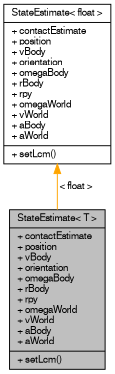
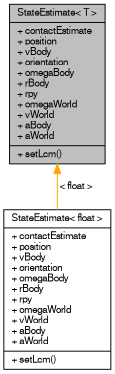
(57, 192) -> (57, 192)
